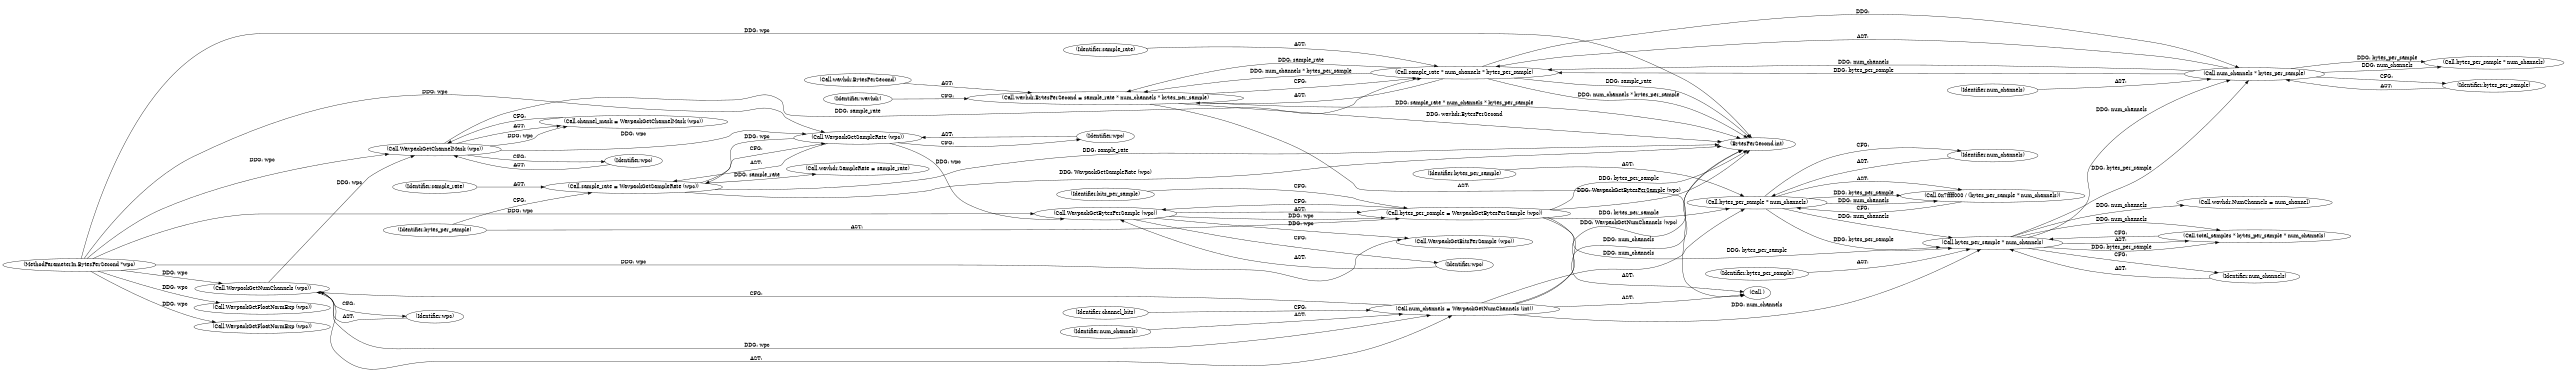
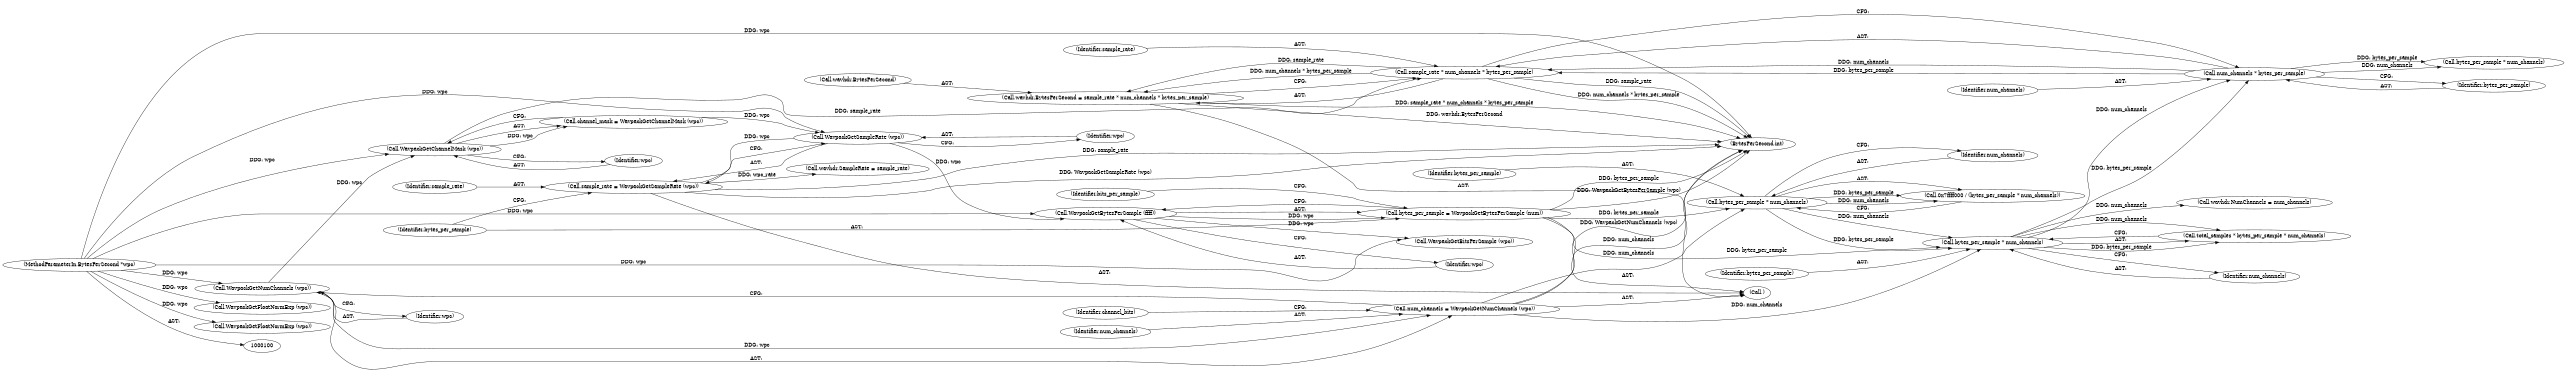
(1864, 12) -> (1864, 12)
(858, 99) -> none
(653, 147) -> (759, 120)
(757, 175) -> (757, 175)
(2254, 203) -> (2254, 203)
(1106, 214) -> (1106, 214)
(1464, 214) -> (1464, 214)
none -> (1189, 287)
(1464, 309) -> (1464, 309)
none -> (262, 346)
